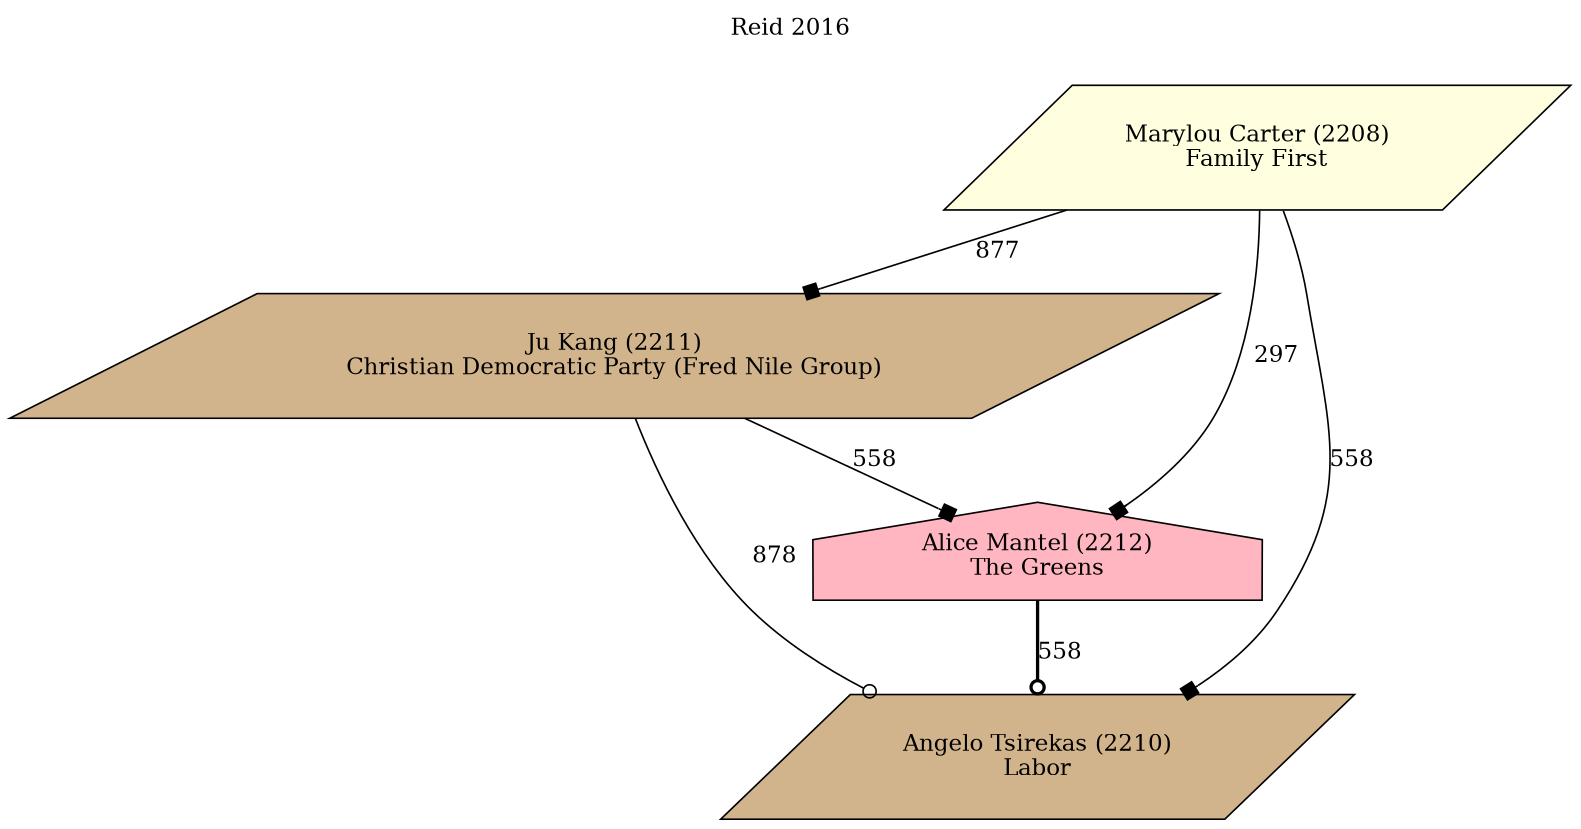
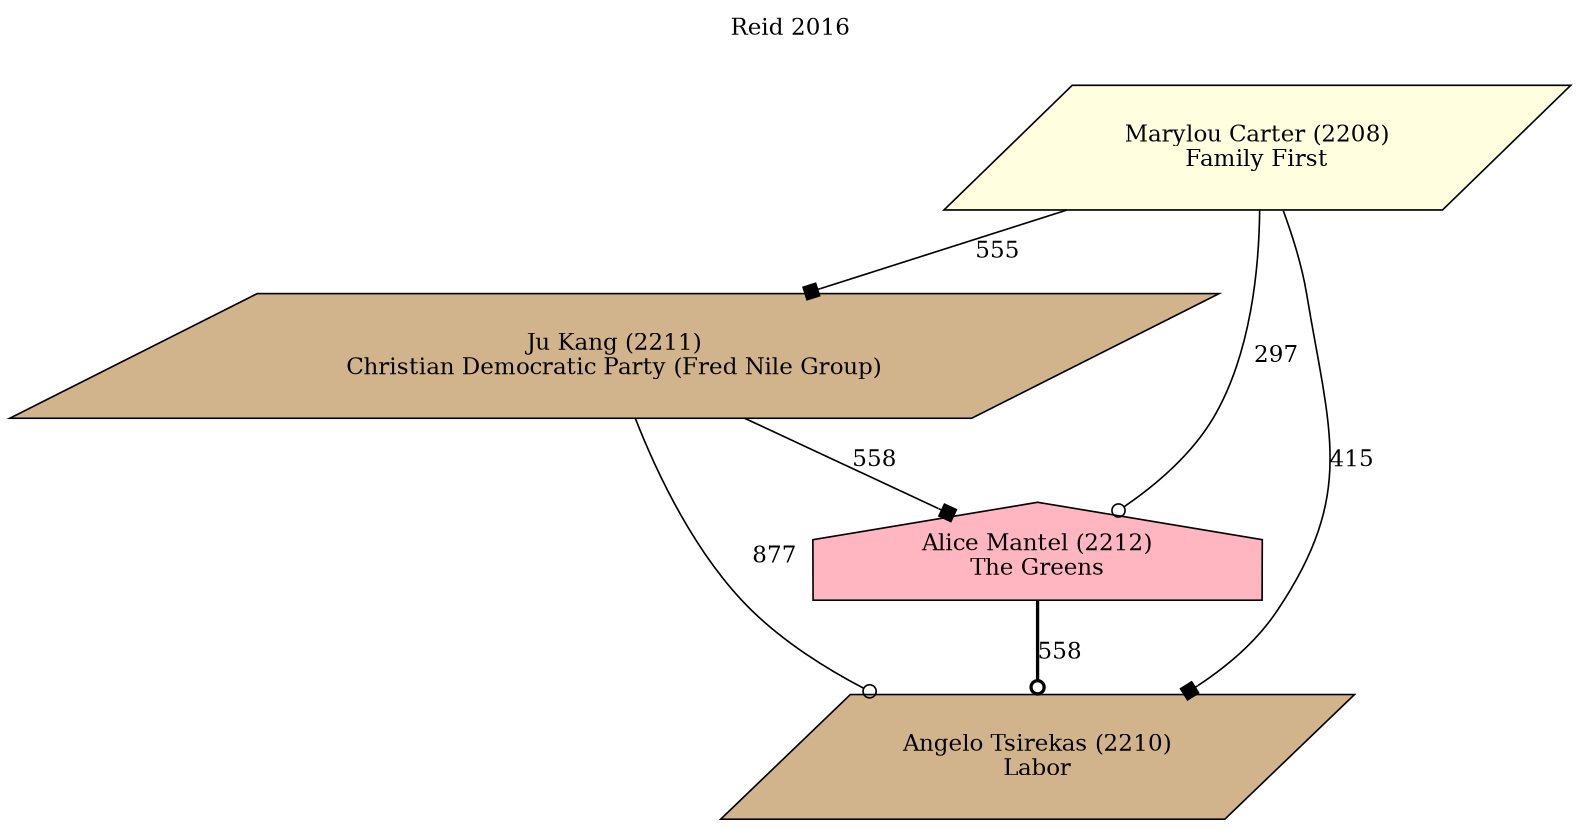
(998, 252) -> (998, 252)
(1232, 378) -> (1232, 378)
(1353, 460) -> (1353, 460)
(775, 556) -> (775, 556)
